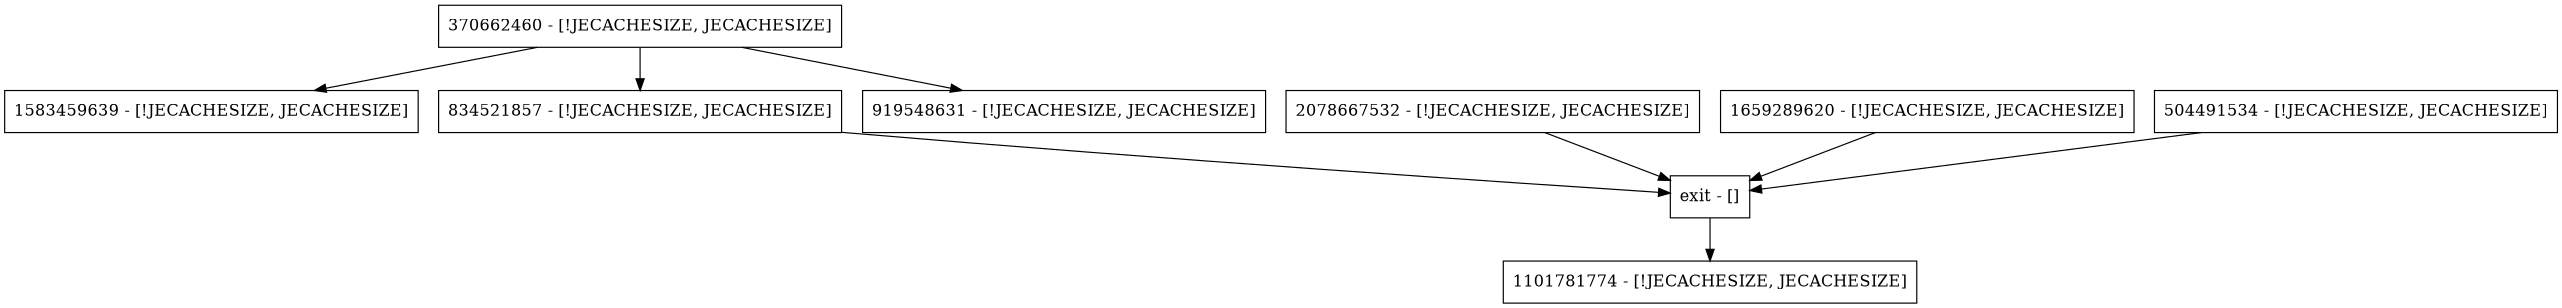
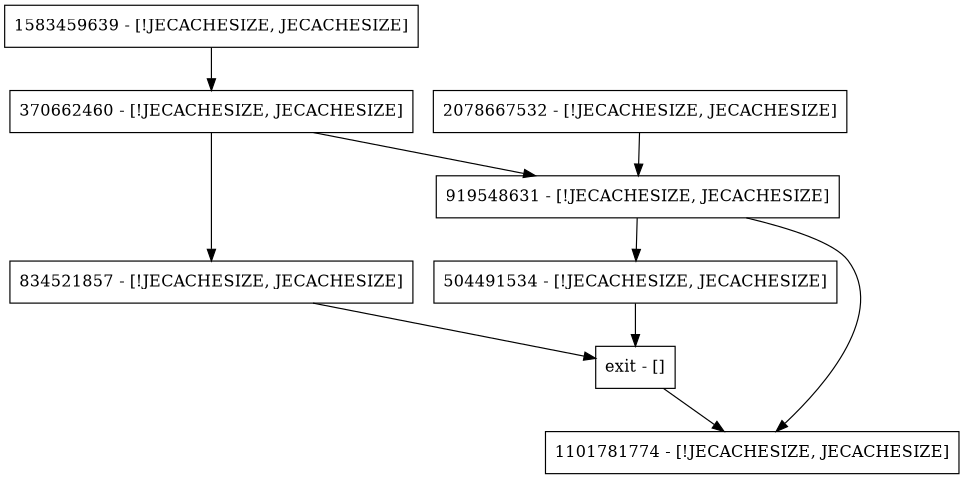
(432, 68) -> (211, 63)
(1927, 112) -> none
(1602, 154) -> (639, 148)
none -> (637, 234)
none -> (860, 297)
